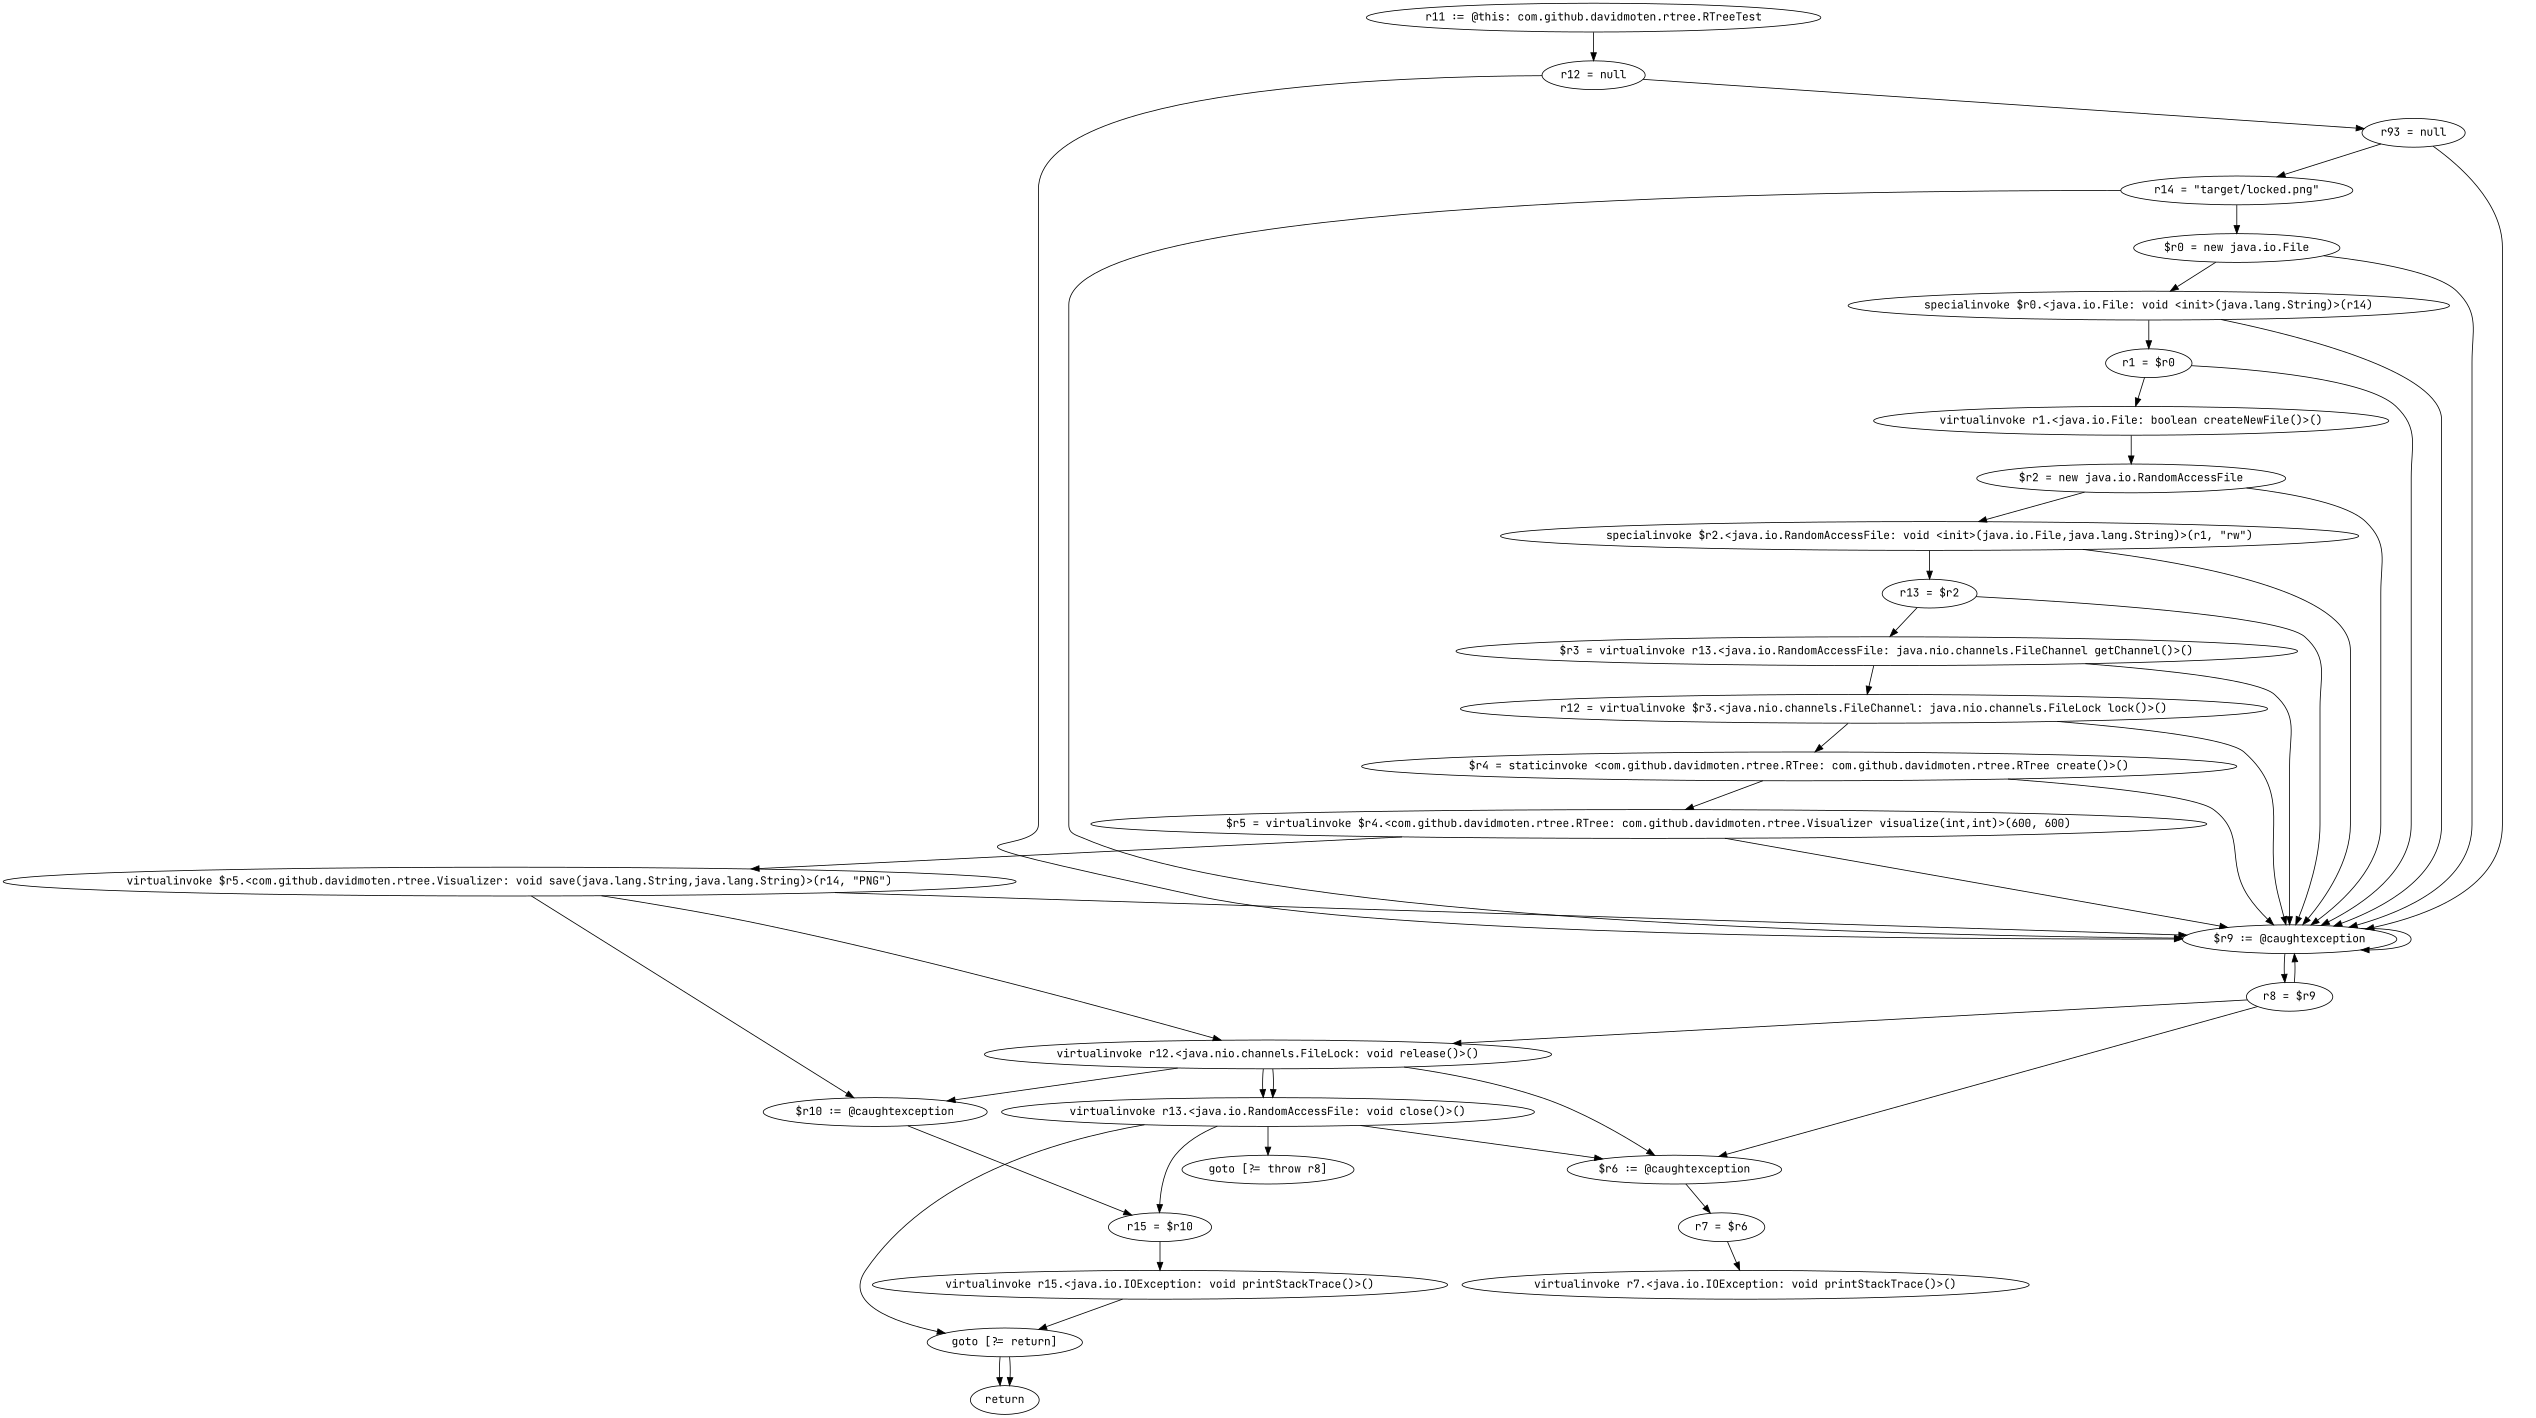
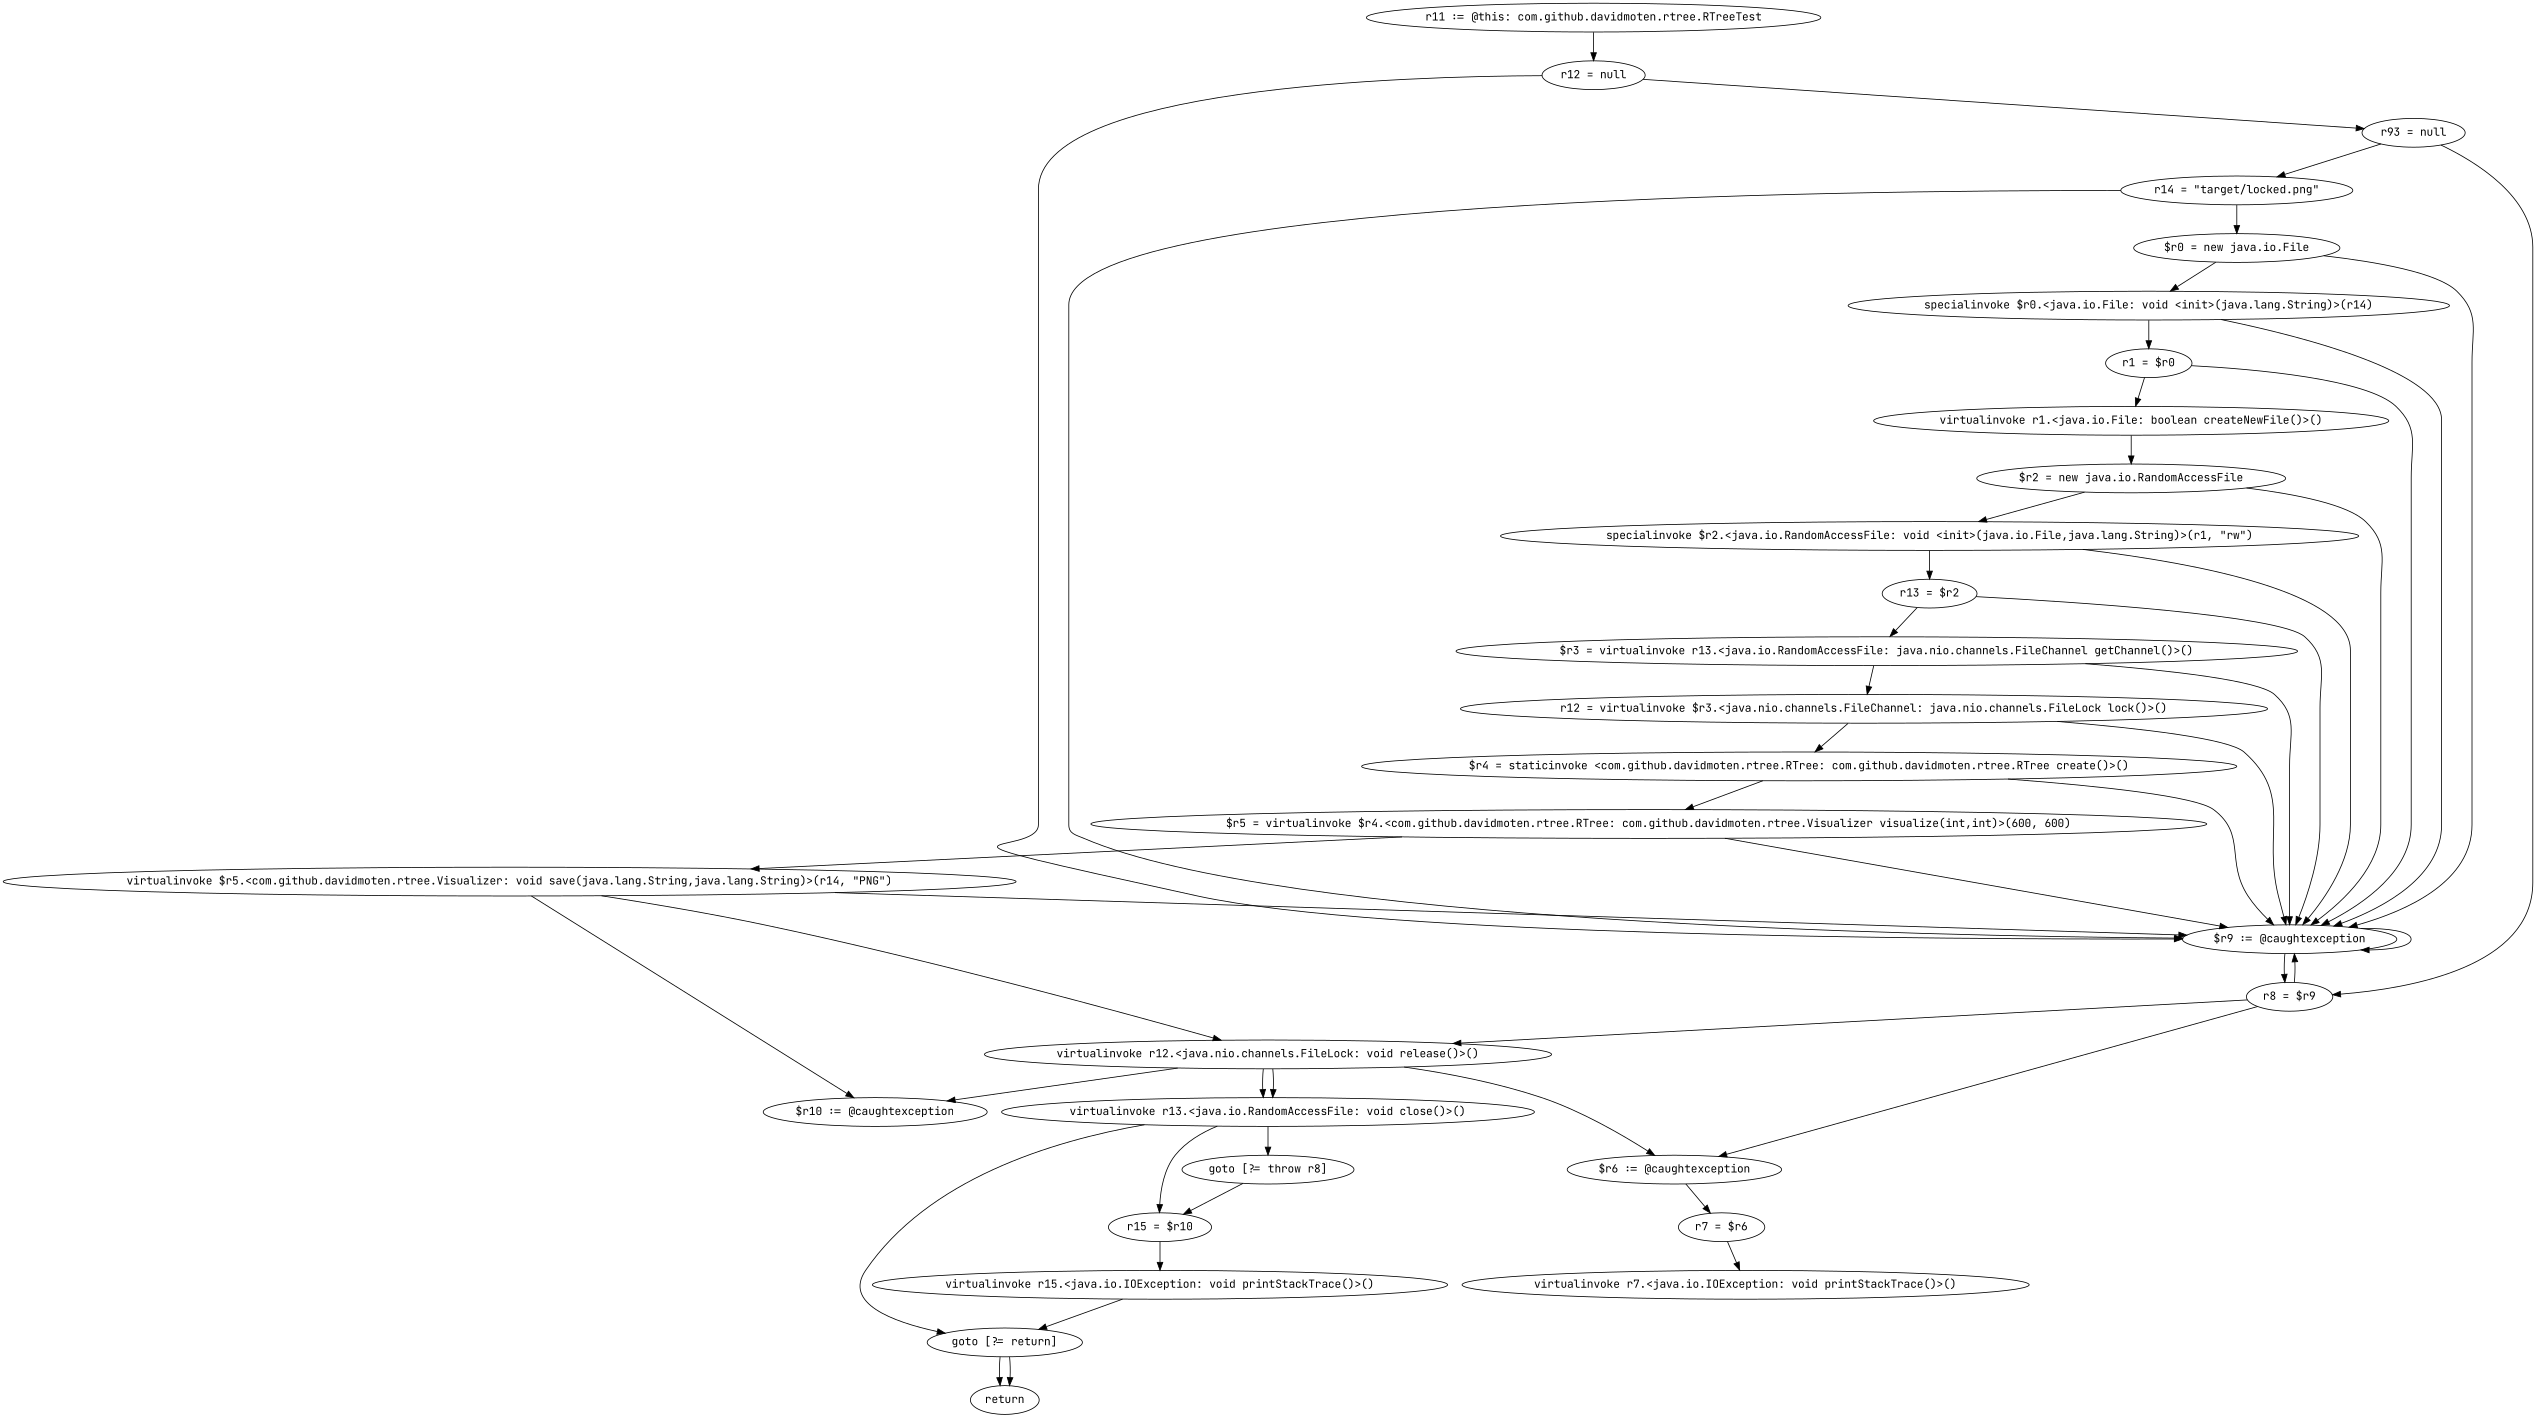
(2502, 561) -> (2533, 614)
(1478, 1142) -> none
(1016, 1169) -> (1217, 1197)
